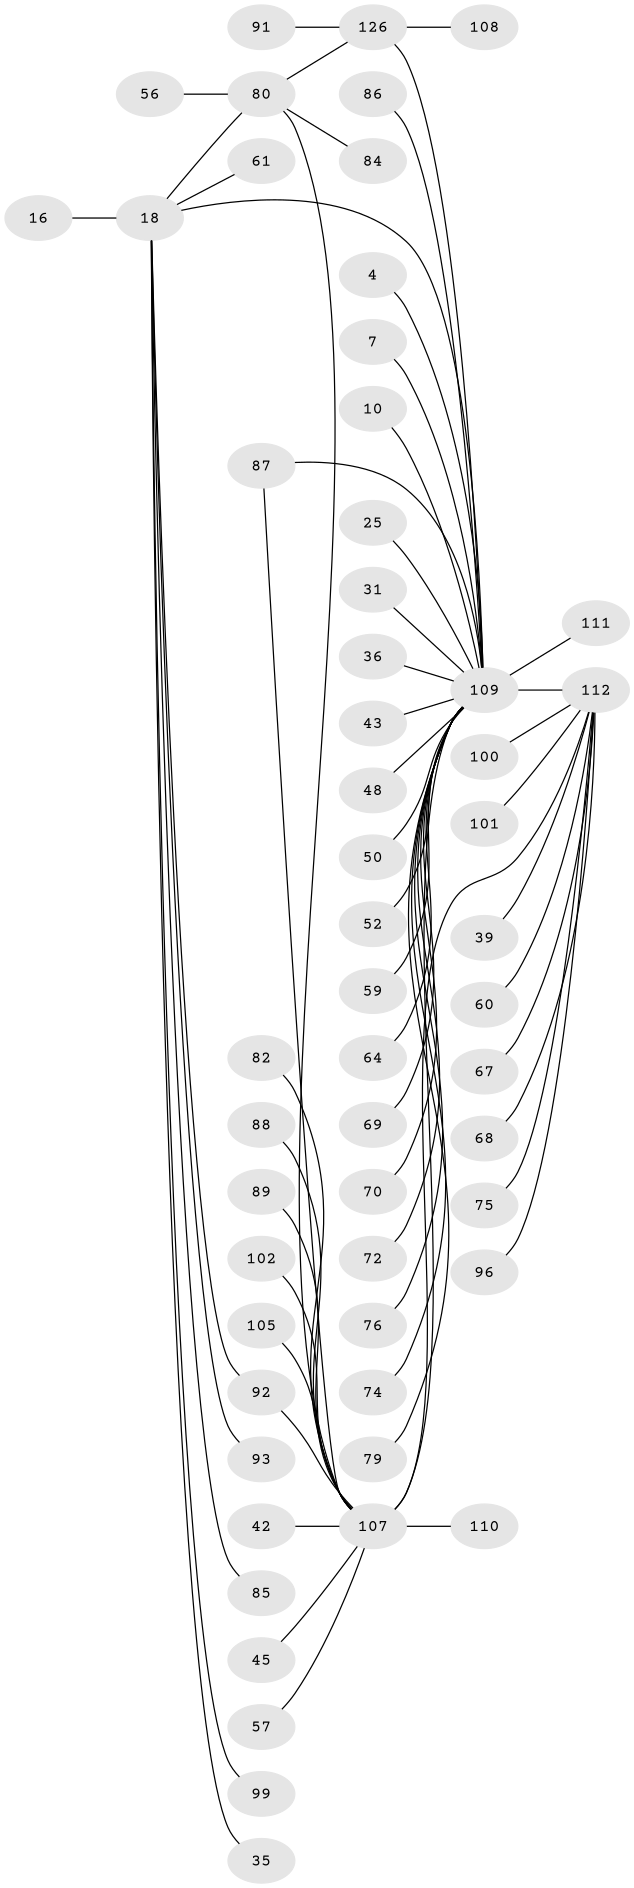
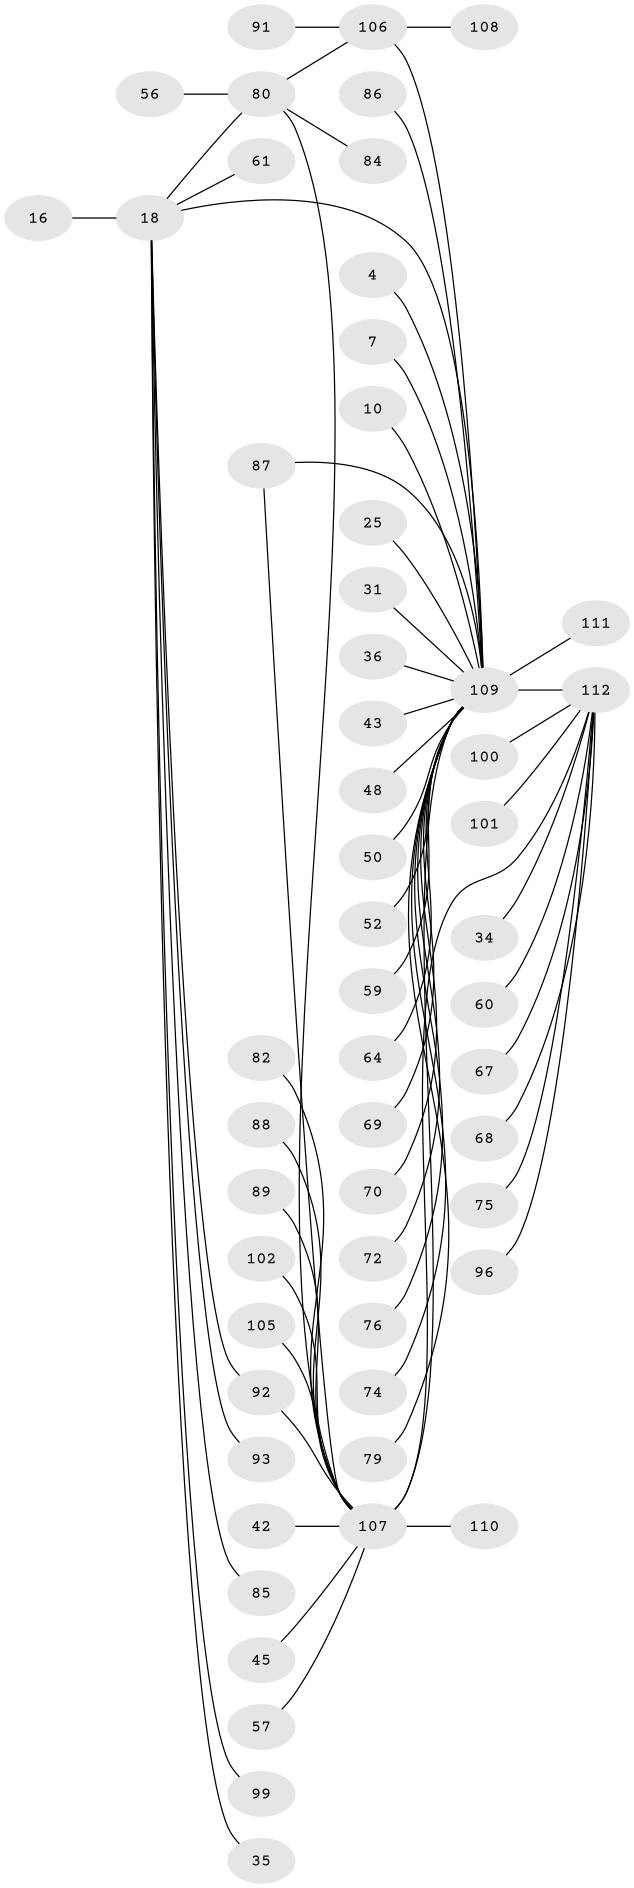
(373, 27) -> (373, 27)
(484, 938) -> (484, 938)
